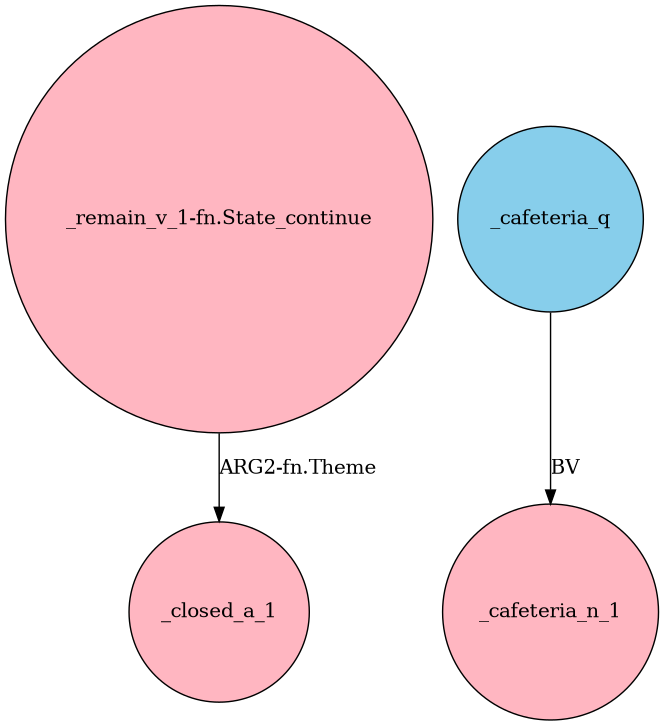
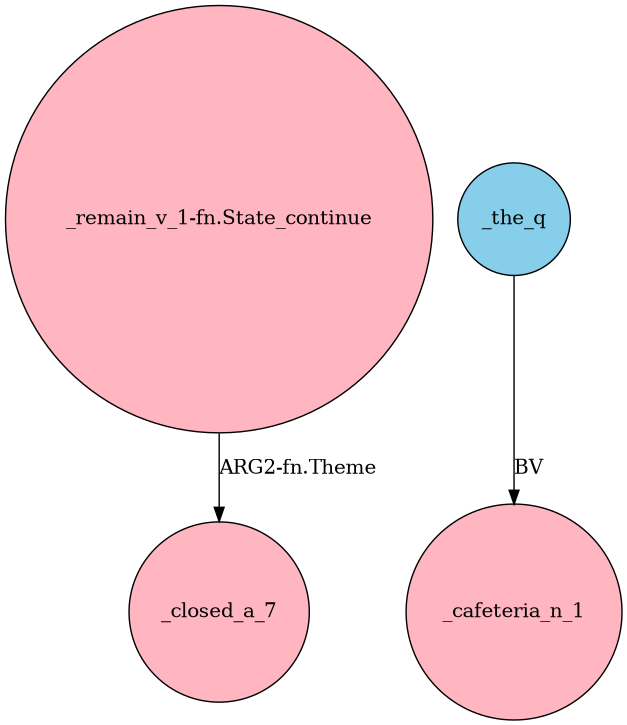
(551, 219) -> (514, 219)
(219, 612) -> (219, 612)
